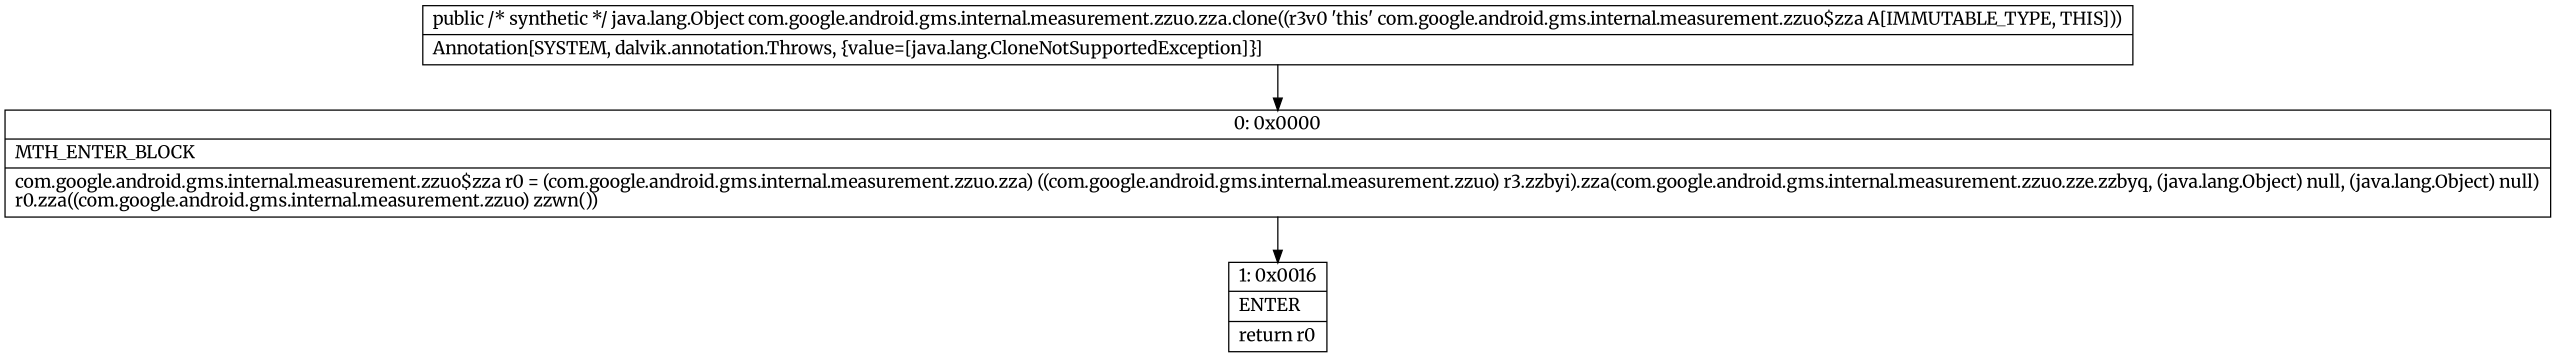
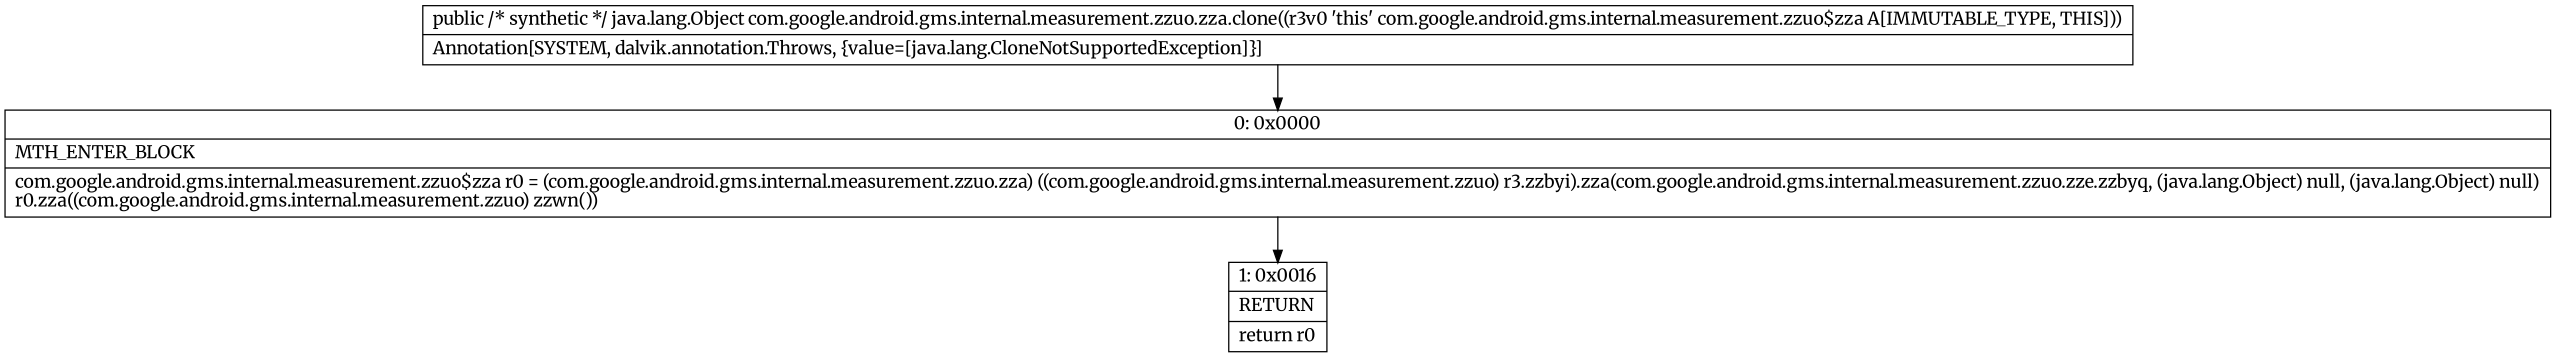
(1270, 306) -> (1277, 306)
